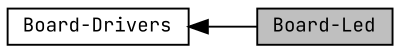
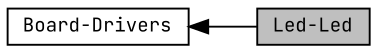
(325, 27) -> (313, 27)
